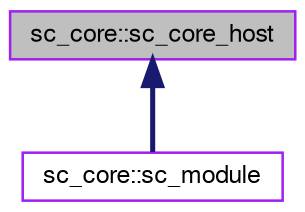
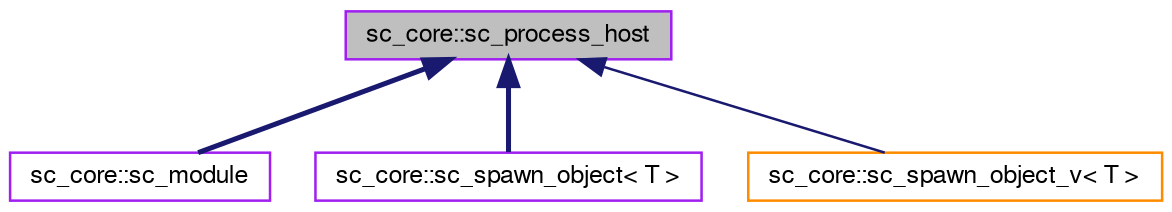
(153, 35) -> (509, 35)
none -> (509, 177)
none -> (955, 177)
